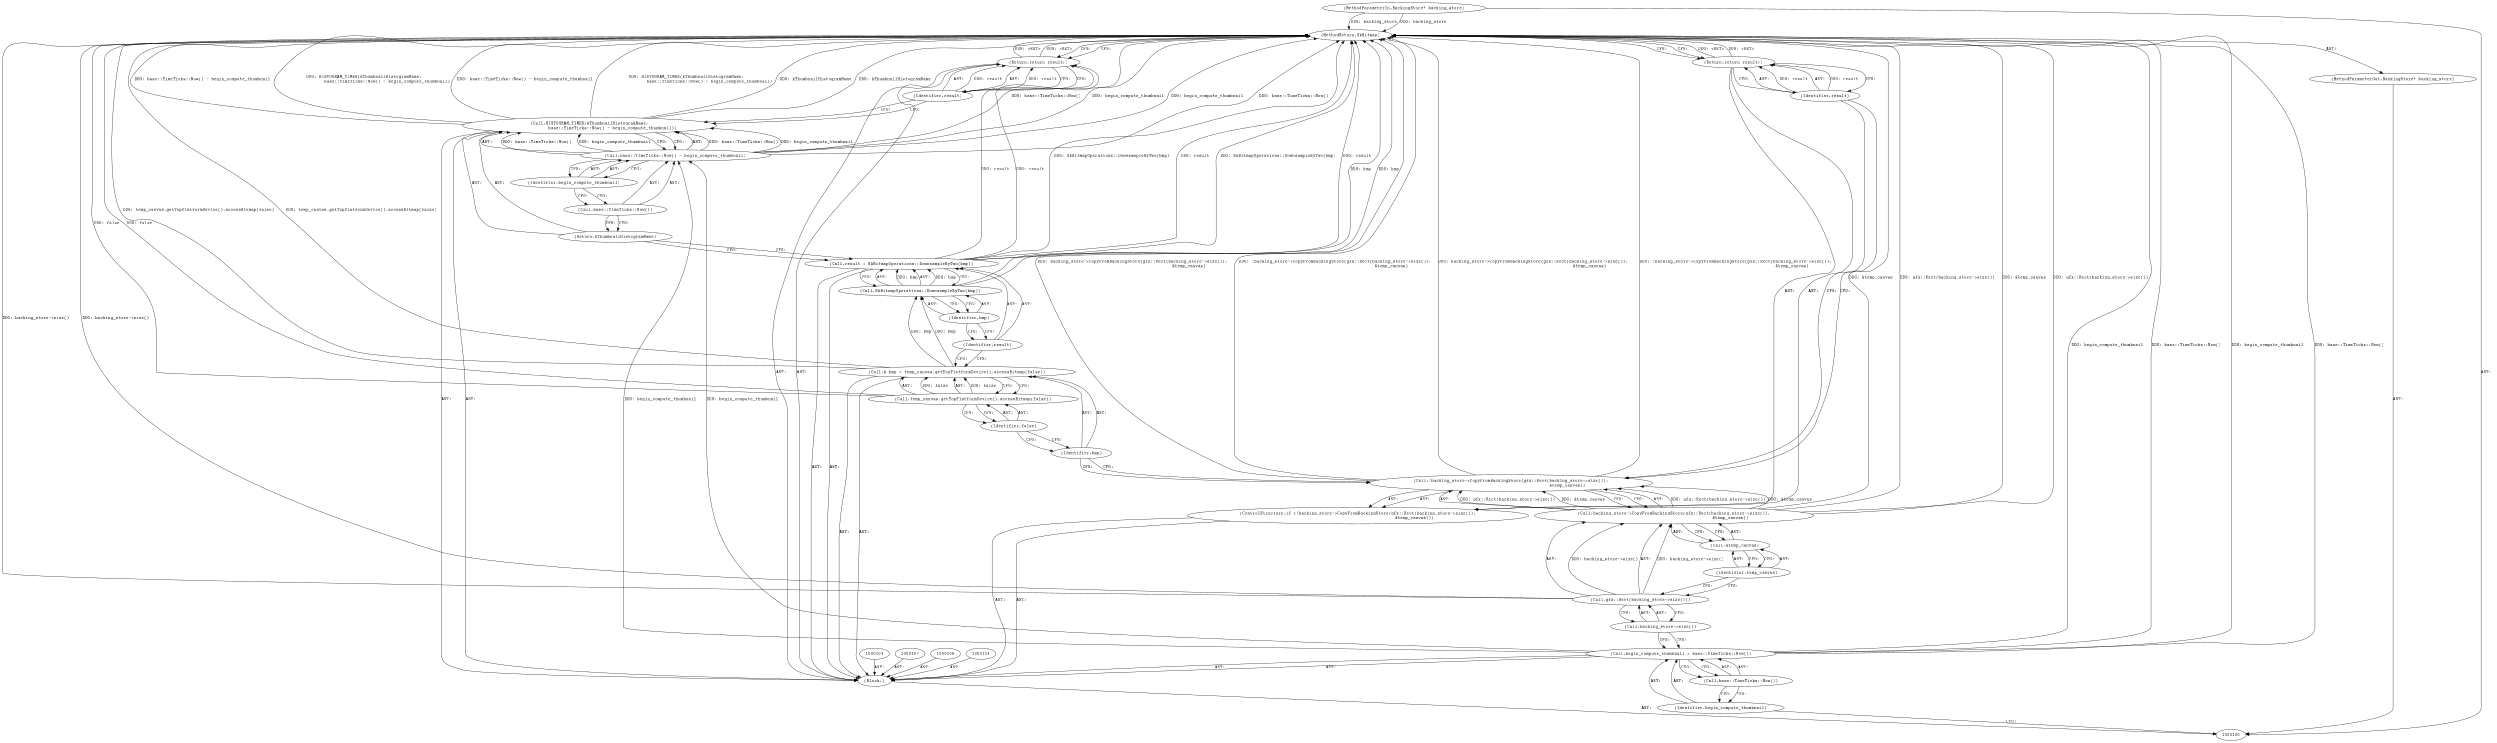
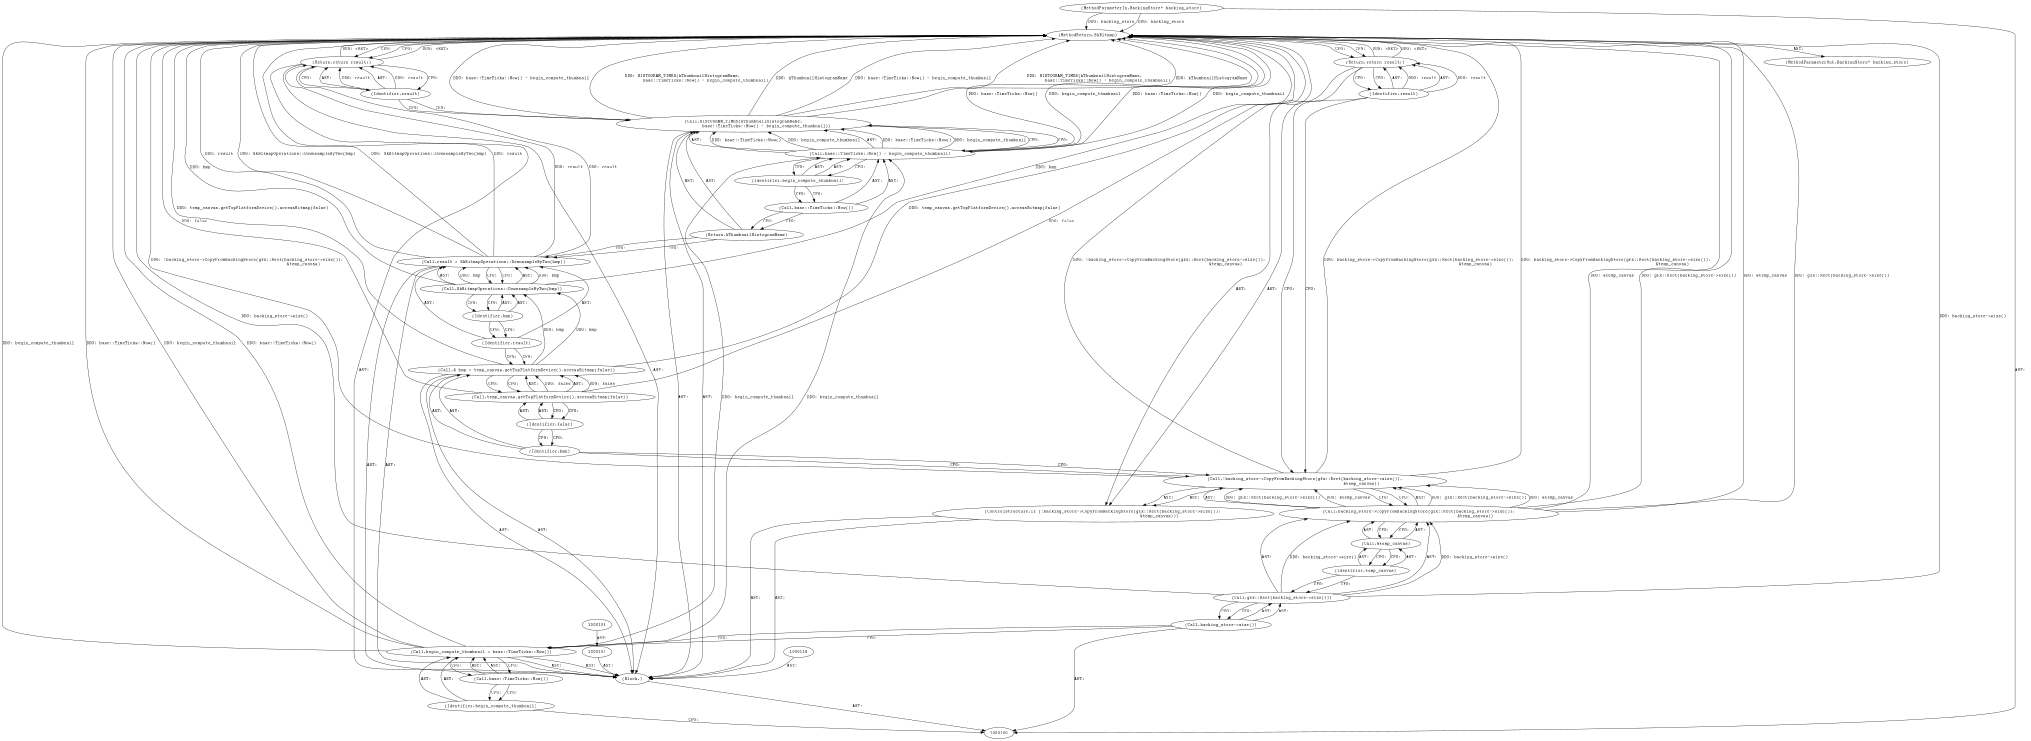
(2393, 471) -> (1074, 656)
(910, 654) -> none
(913, 668) -> (597, 637)
